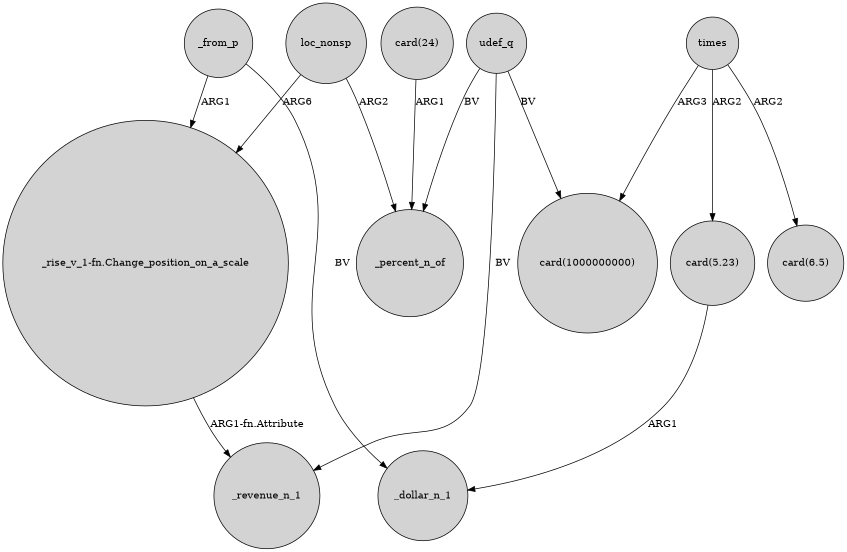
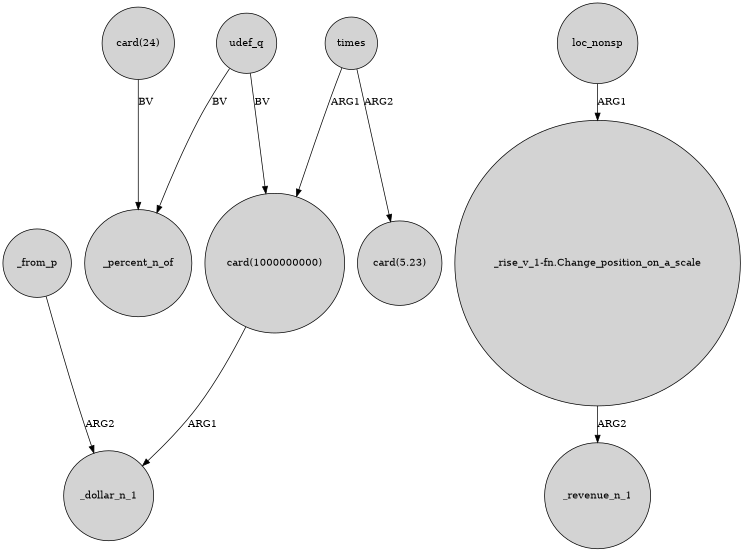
(200, 98) -> none
(298, 102) -> (612, 102)
(431, 102) -> (146, 102)
(693, 102) -> (346, 102)
(372, 140) -> none
(342, 263) -> (100, 424)
(806, 263) -> none
(485, 323) -> none
(258, 424) -> (612, 424)
(626, 436) -> (203, 399)
